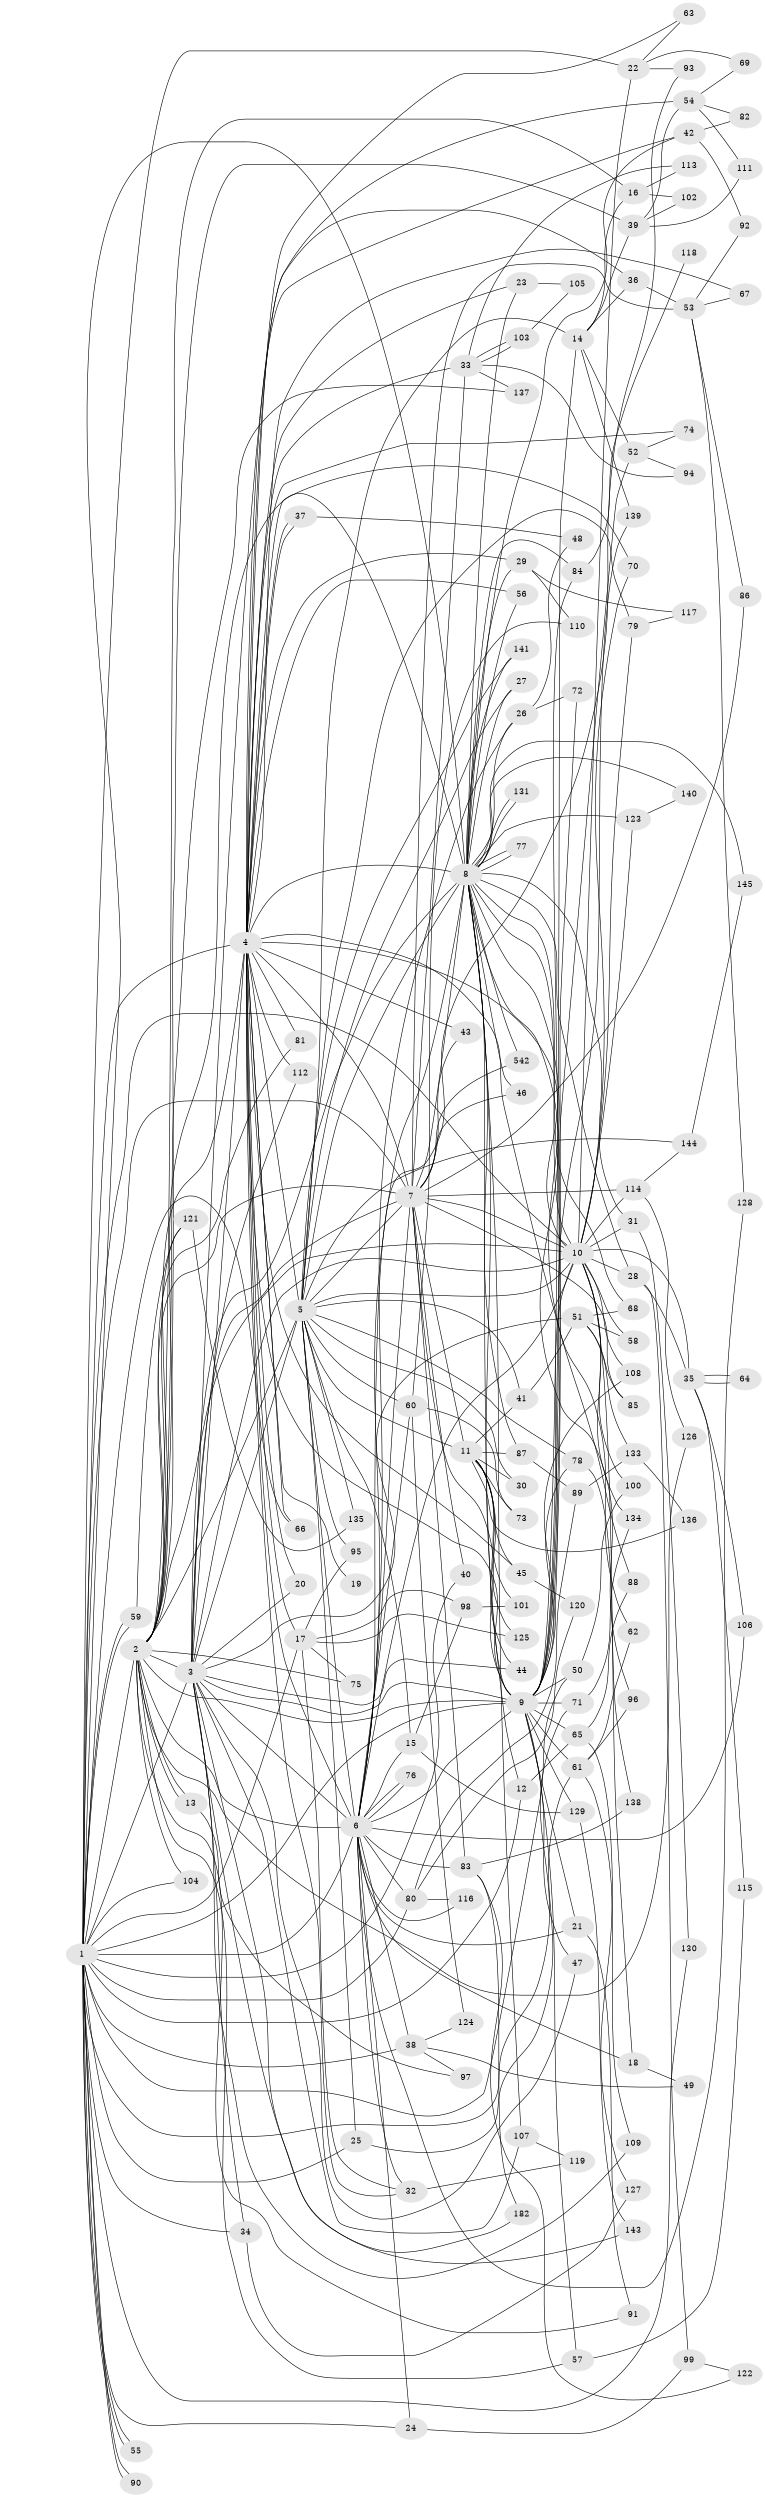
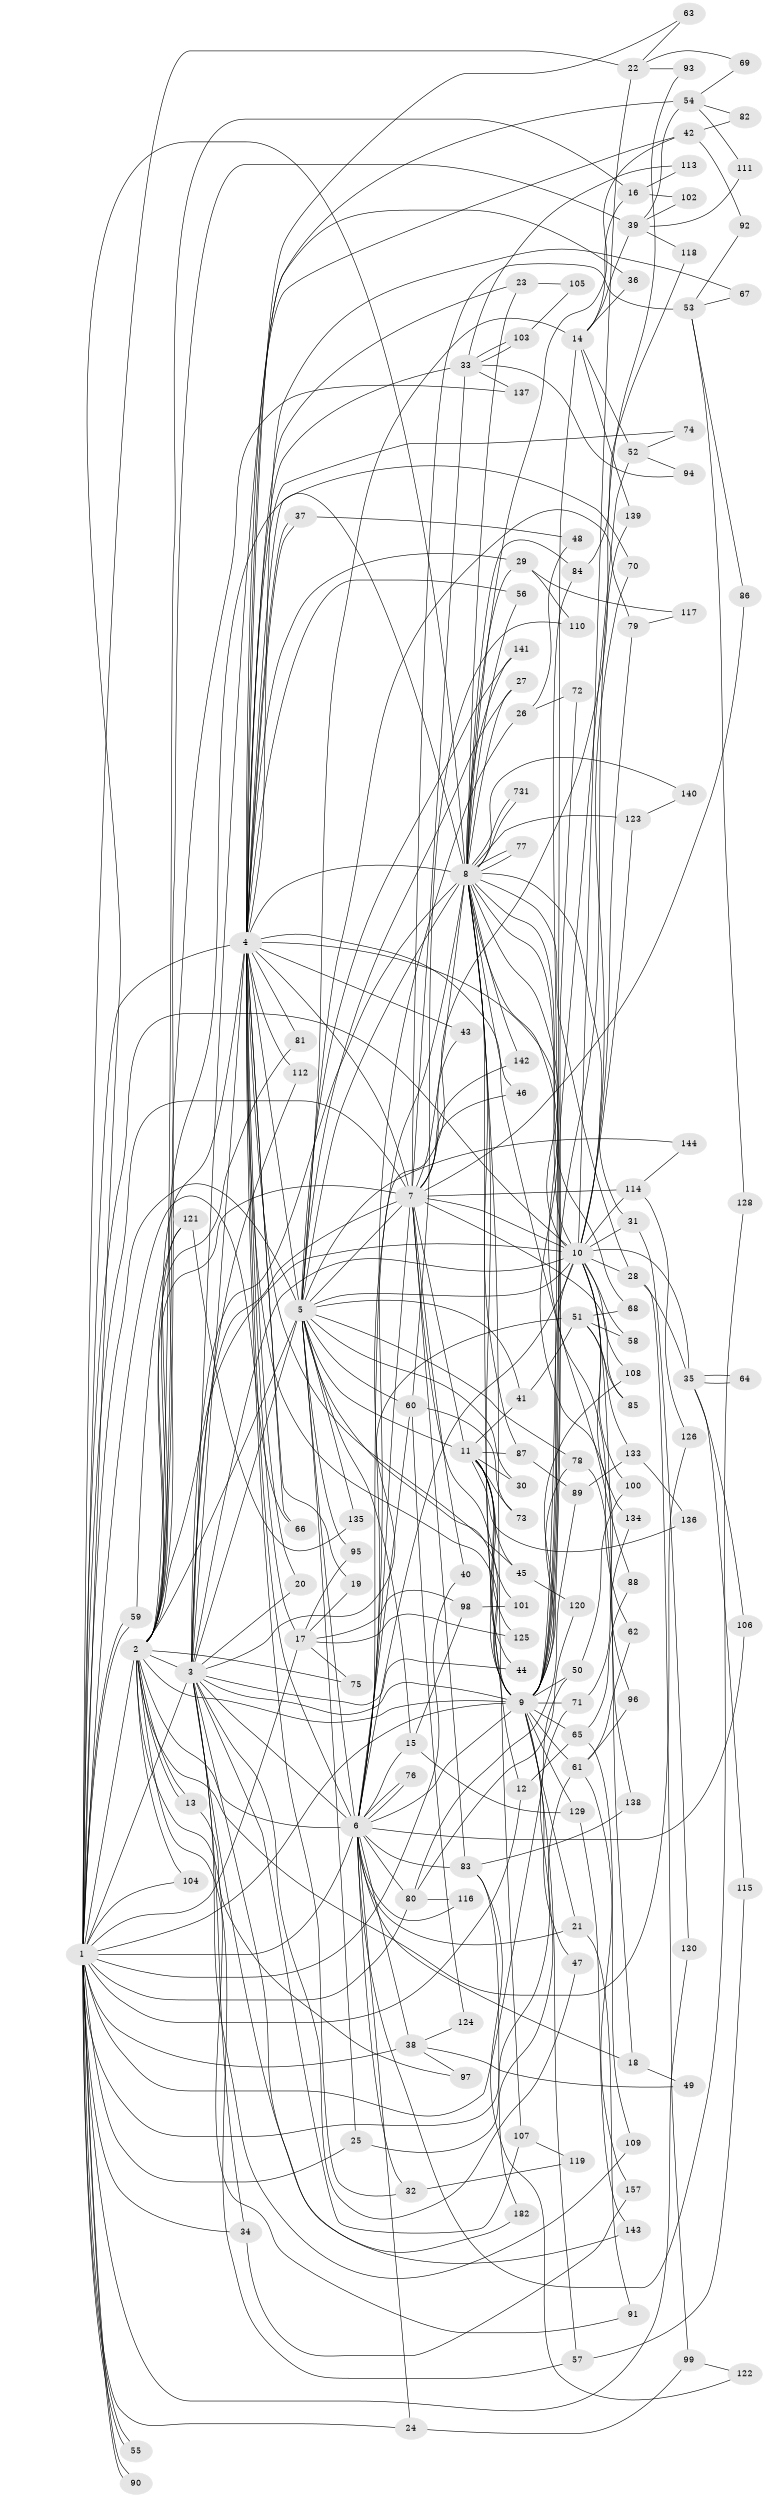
none -> (661, 239)
(661, 295) -> none
(495, 764) -> none
(522, 792) -> (522, 792)
(745, 885) -> none
(522, 1061) -> (522, 1061)
none -> (104, 1468)
none -> (431, 1502)
(319, 1880) -> (333, 1607)
(634, 2190) -> (634, 2190)
